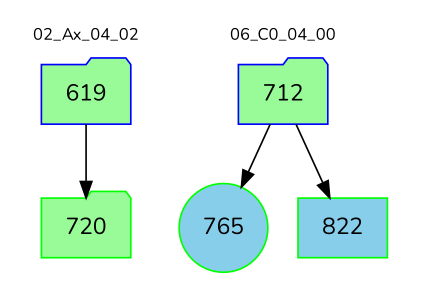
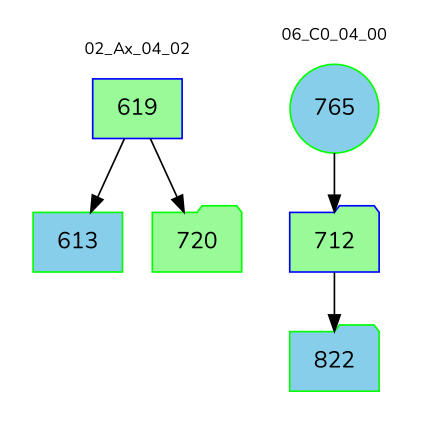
(86, 94) -> (137, 109)
(259, 148) -> (334, 174)
(343, 228) -> (334, 361)
none -> (78, 242)
